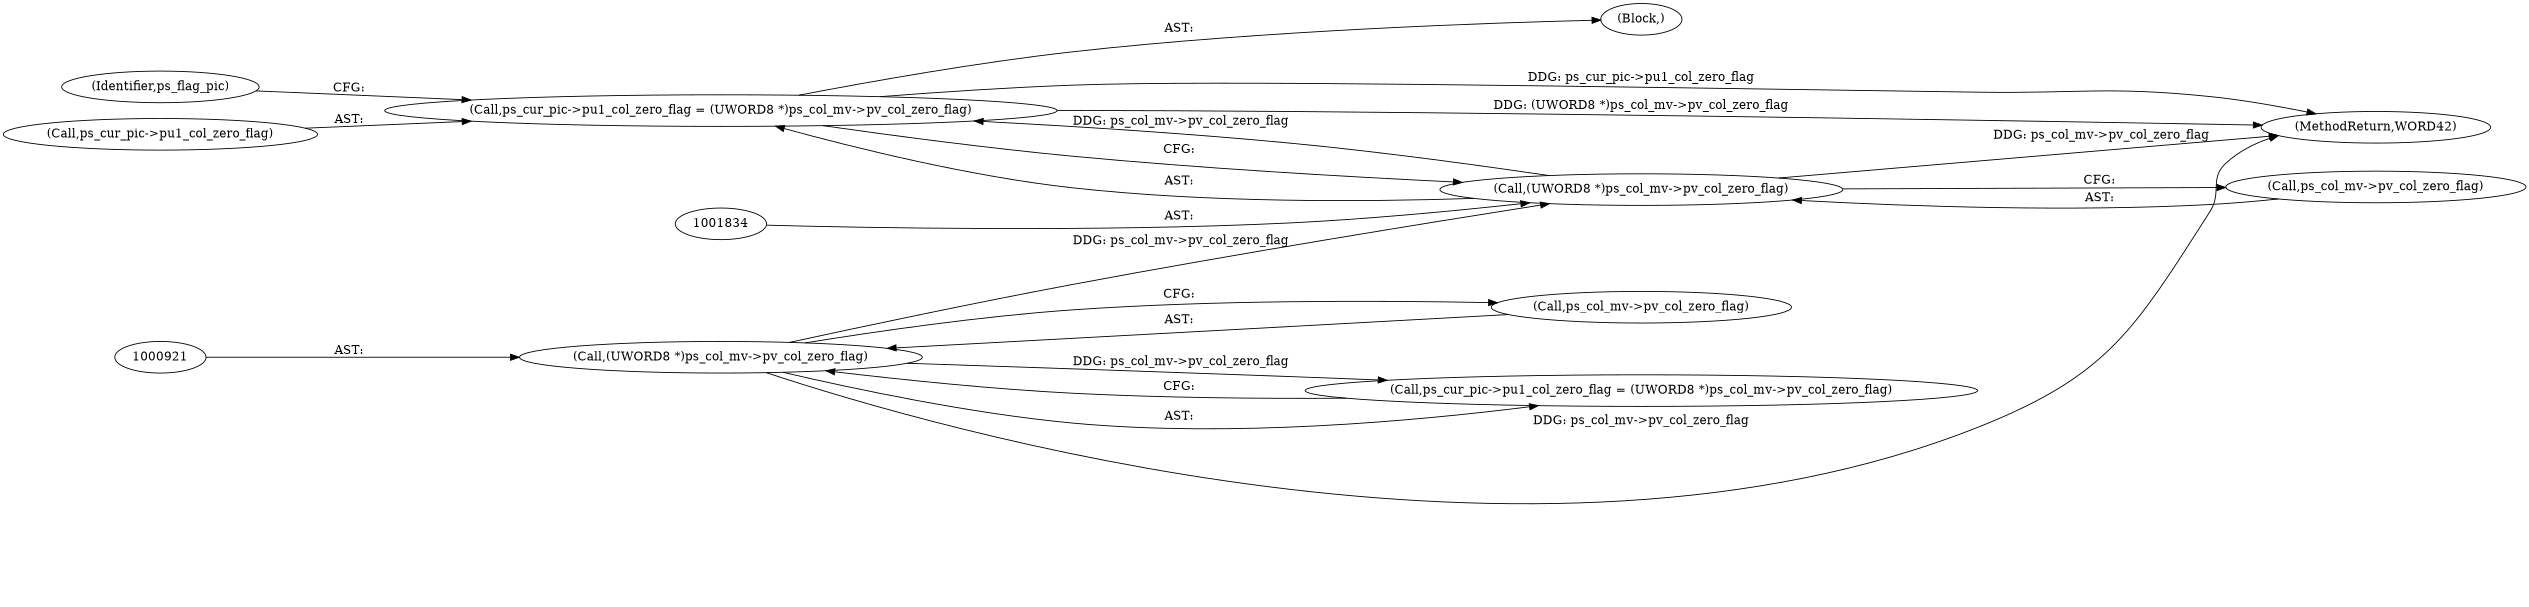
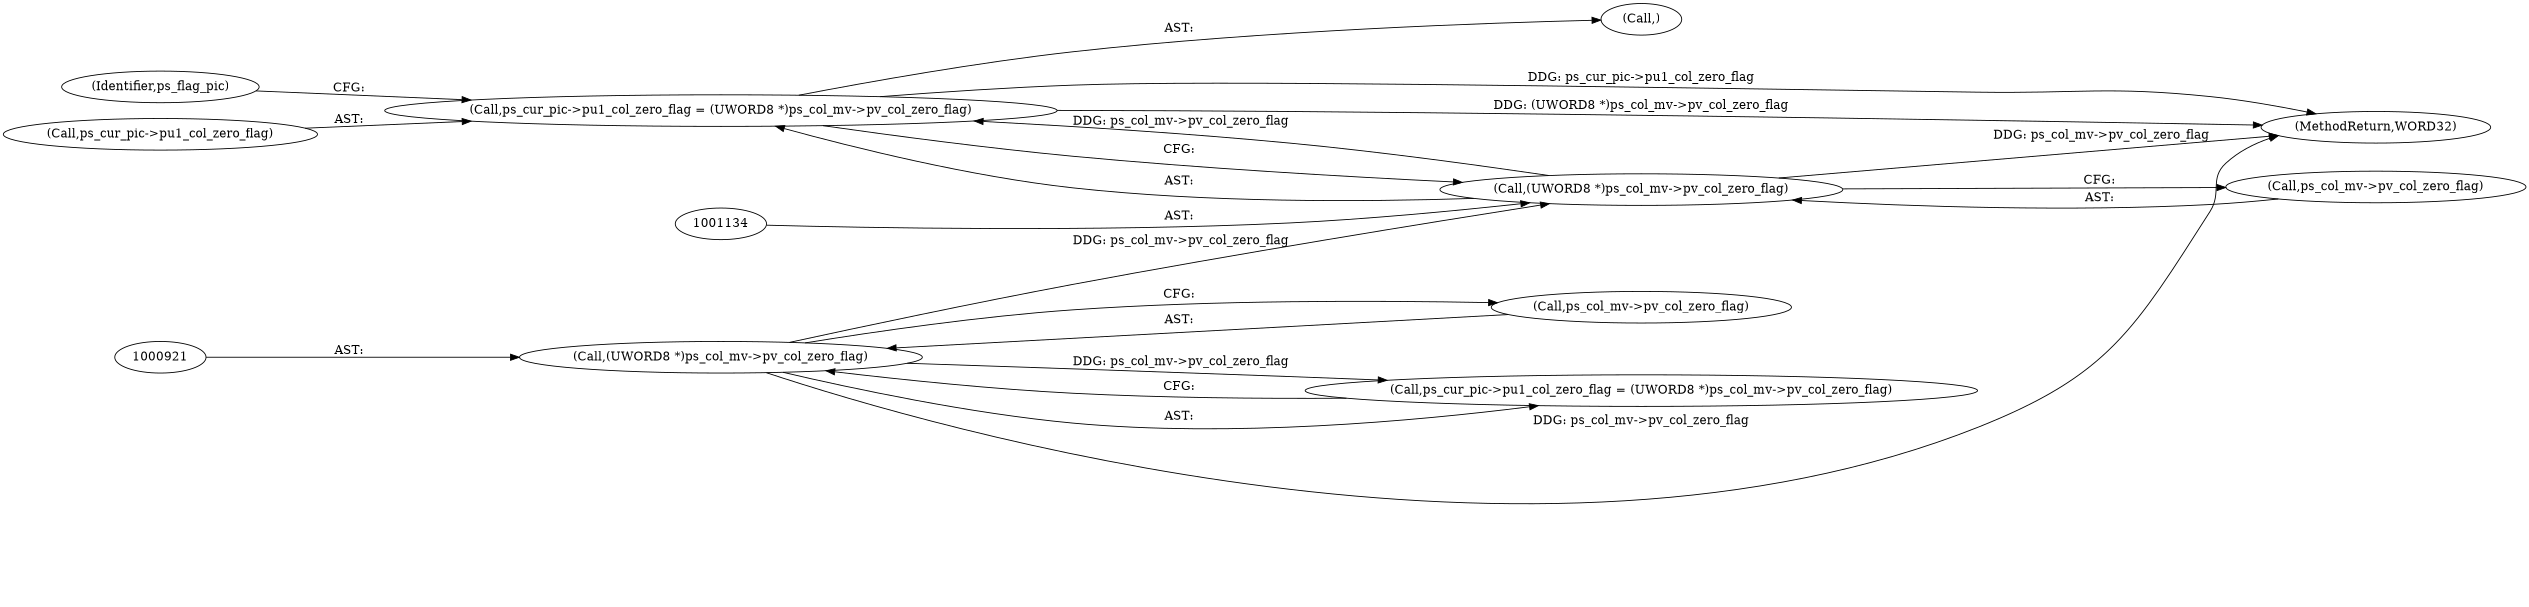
(1641, 19) -> (1641, 19)
(2376, 127) -> (2376, 127)
(721, 224) -> (721, 224)
